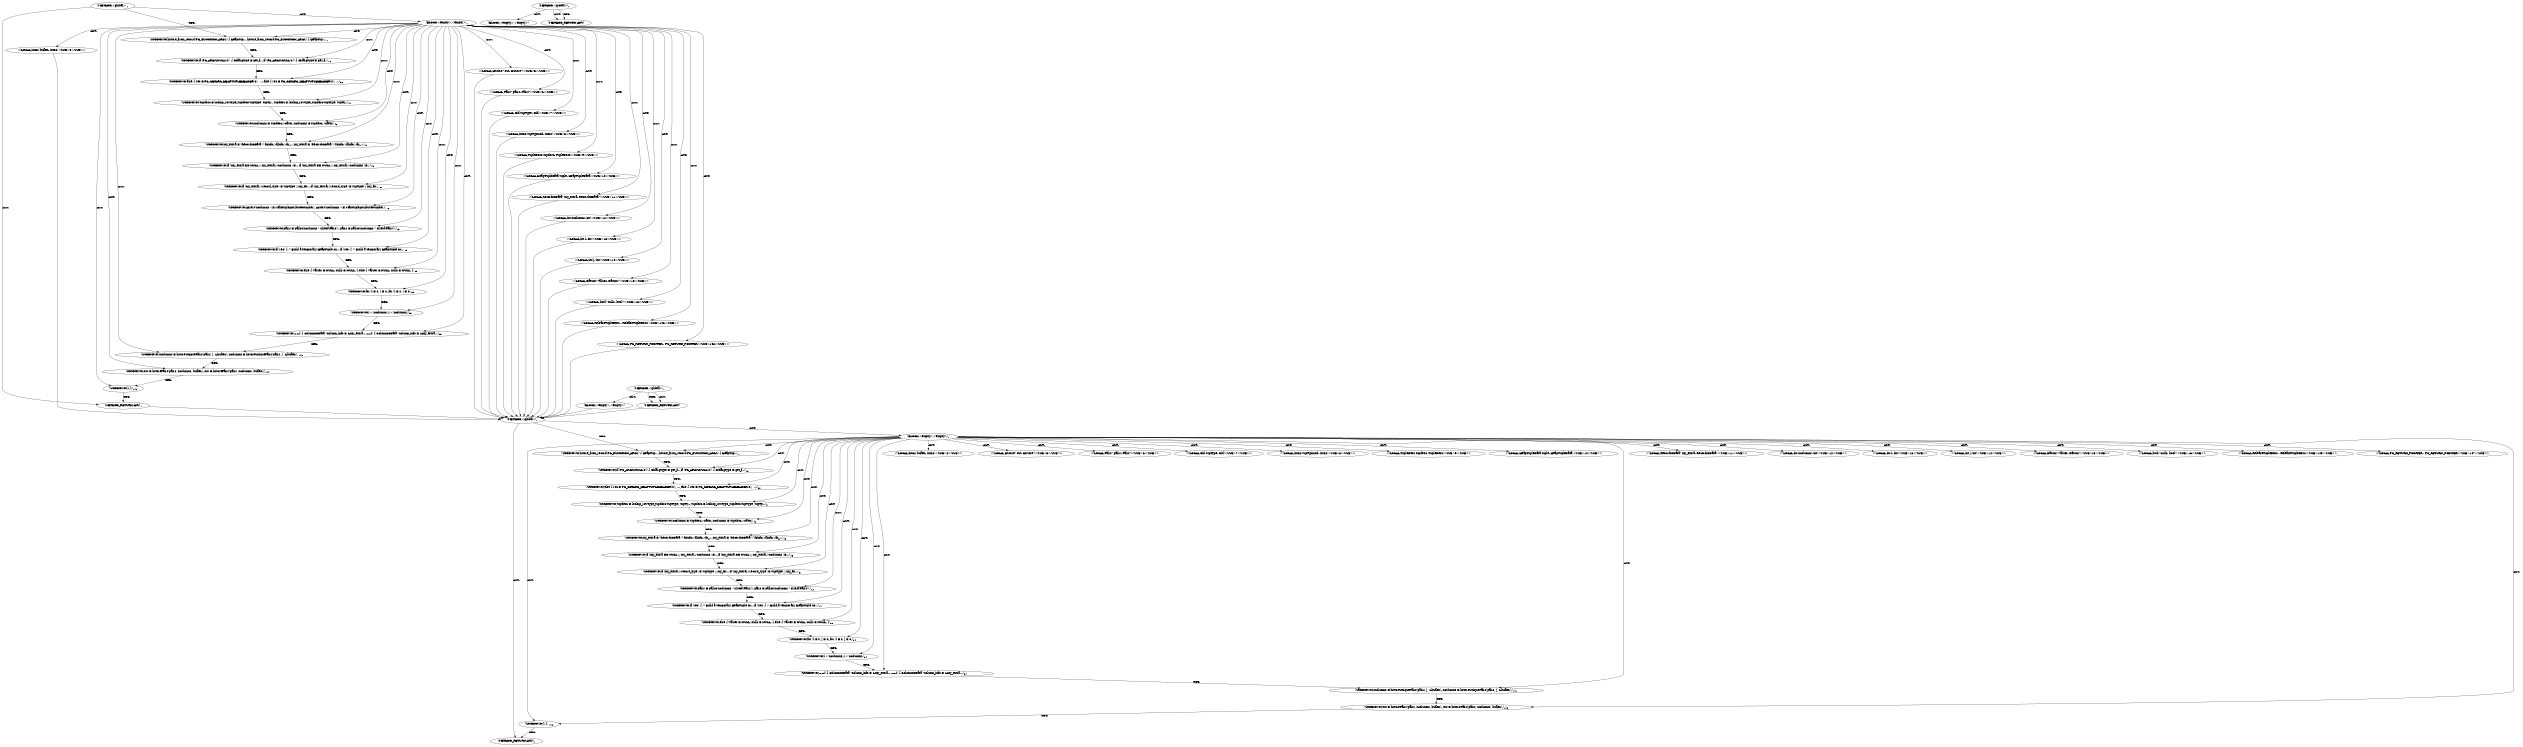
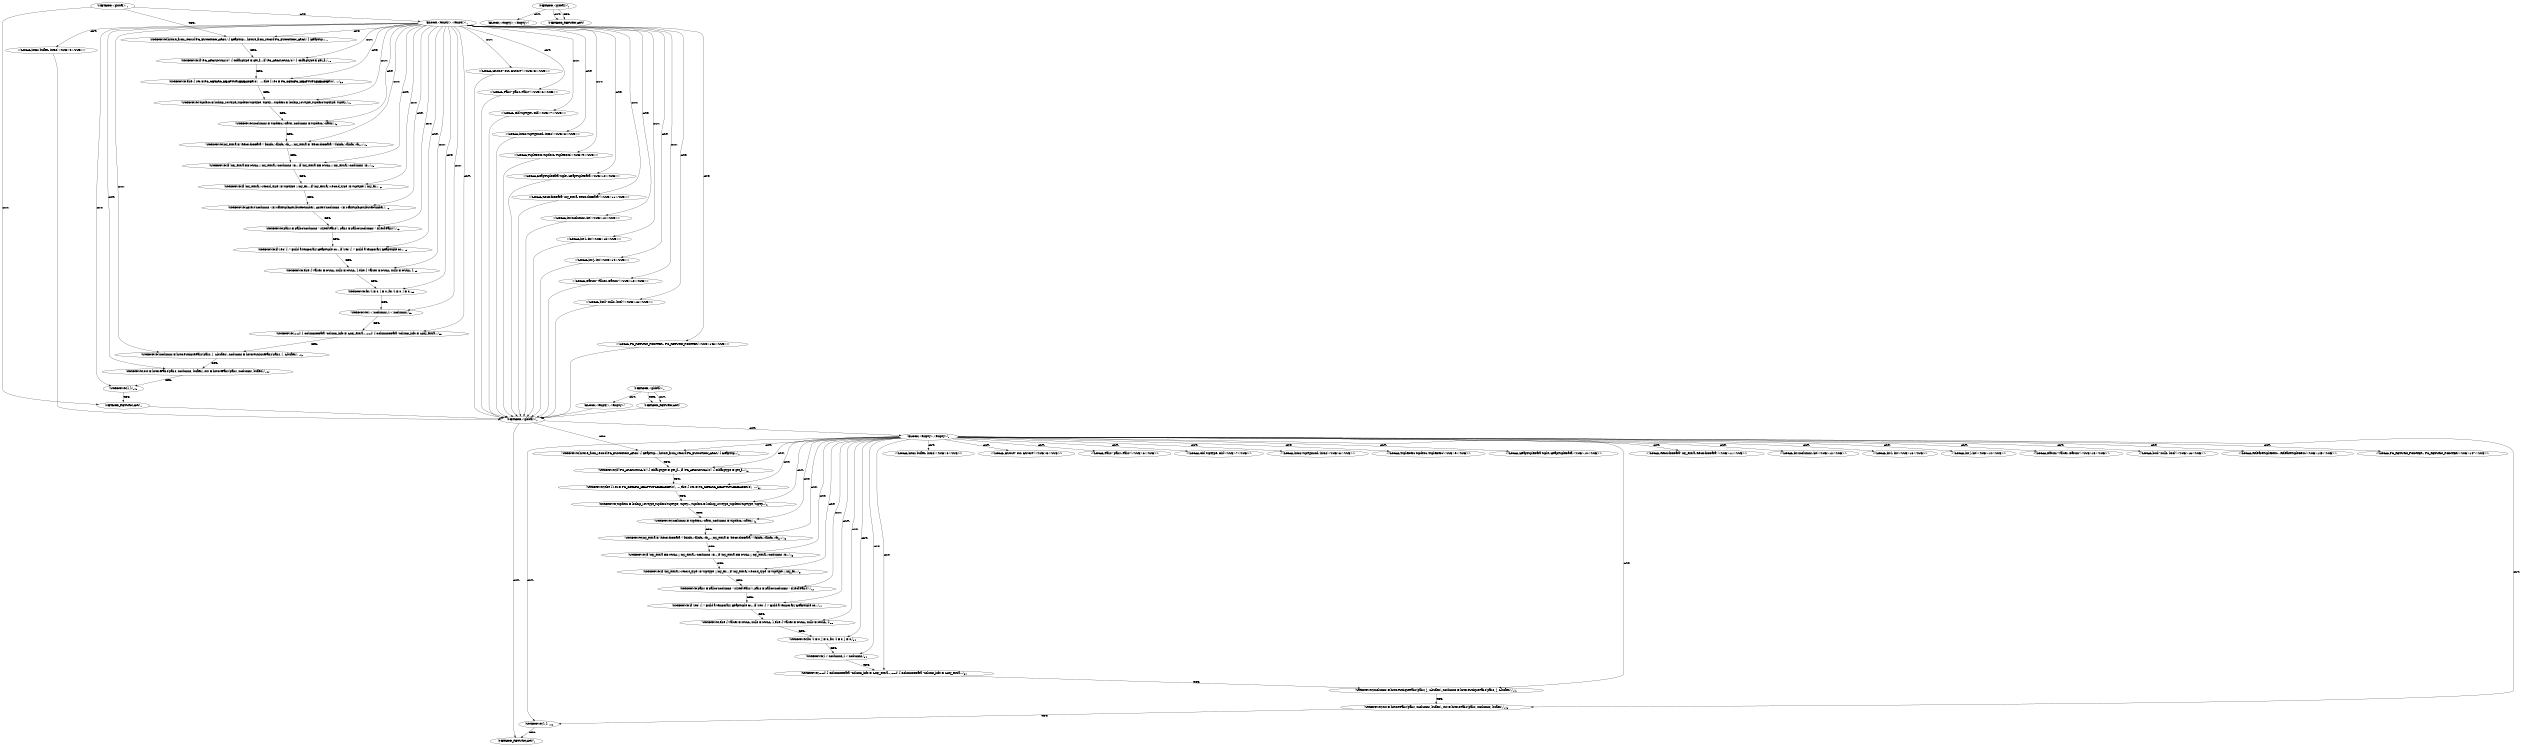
(630, 323) -> none
